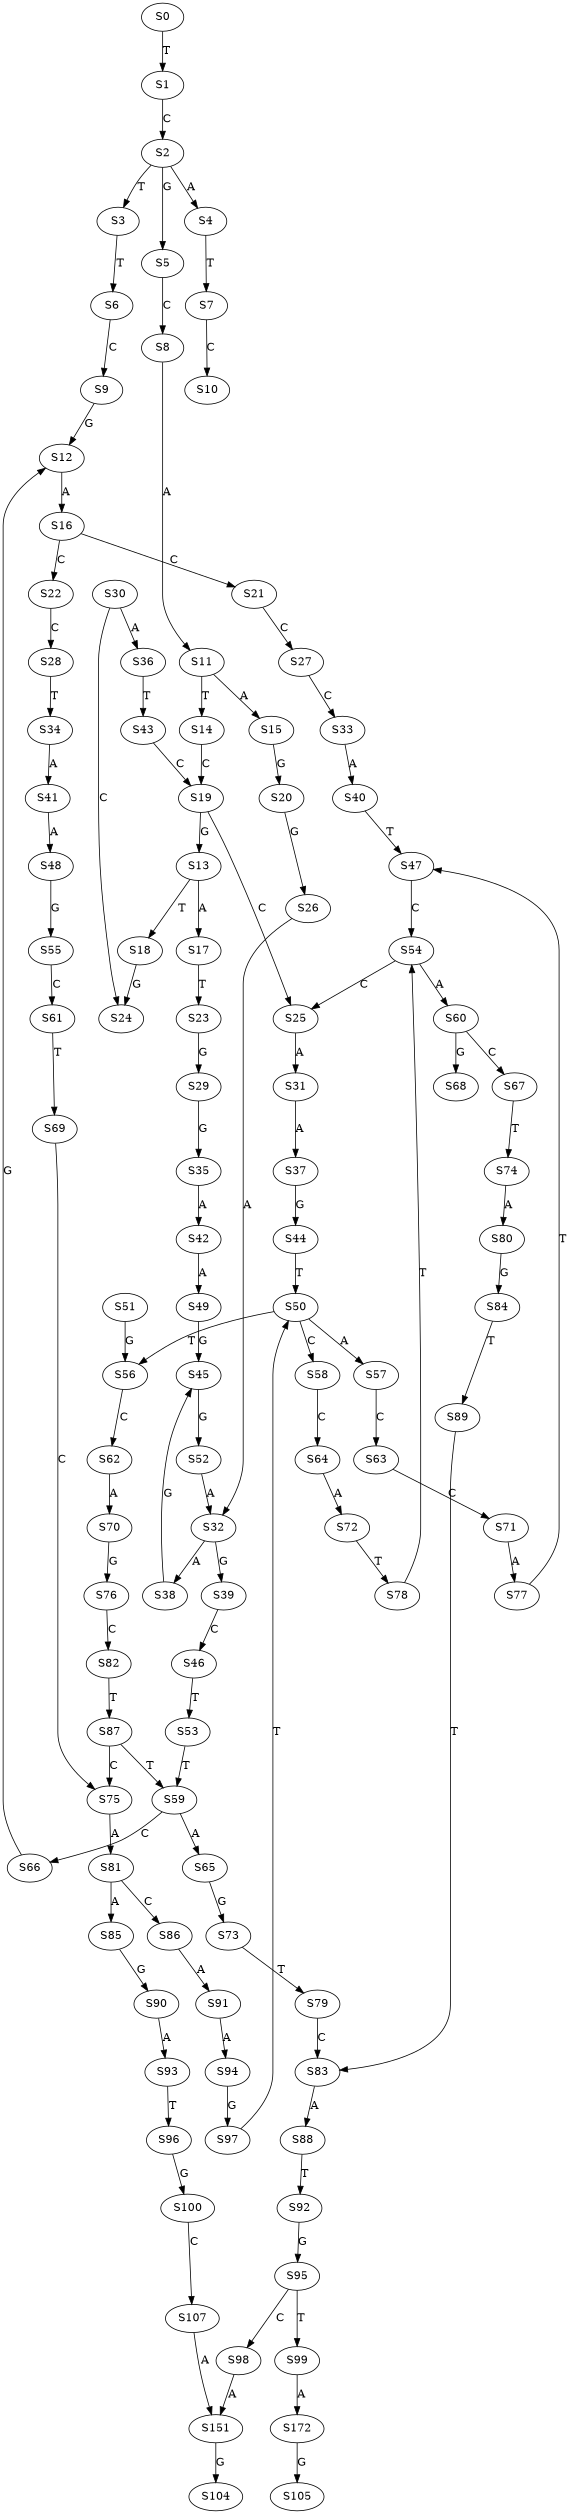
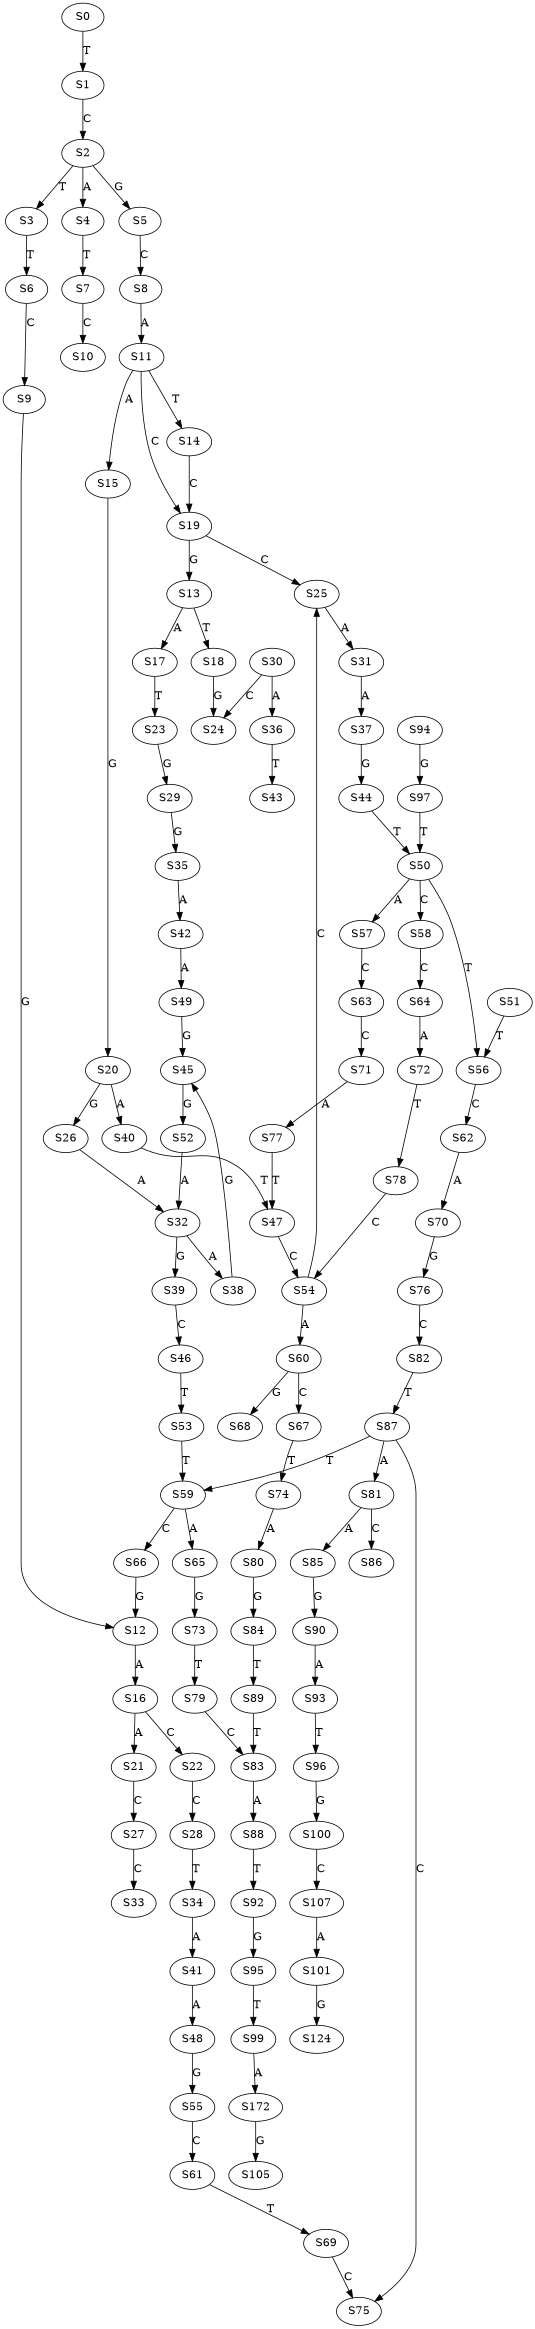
(174, 560) -> (138, 1733)
(348, 760) -> (115, 1101)
(169, 761) -> (147, 442)
(423, 1273) -> (376, 1223)
(130, 1341) -> (500, 1036)
(110, 1830) -> (380, 1457)
(218, 2004) -> none
(238, 2361) -> none
(216, 2429) -> (317, 1971)
(216, 2497) -> (317, 2039)
